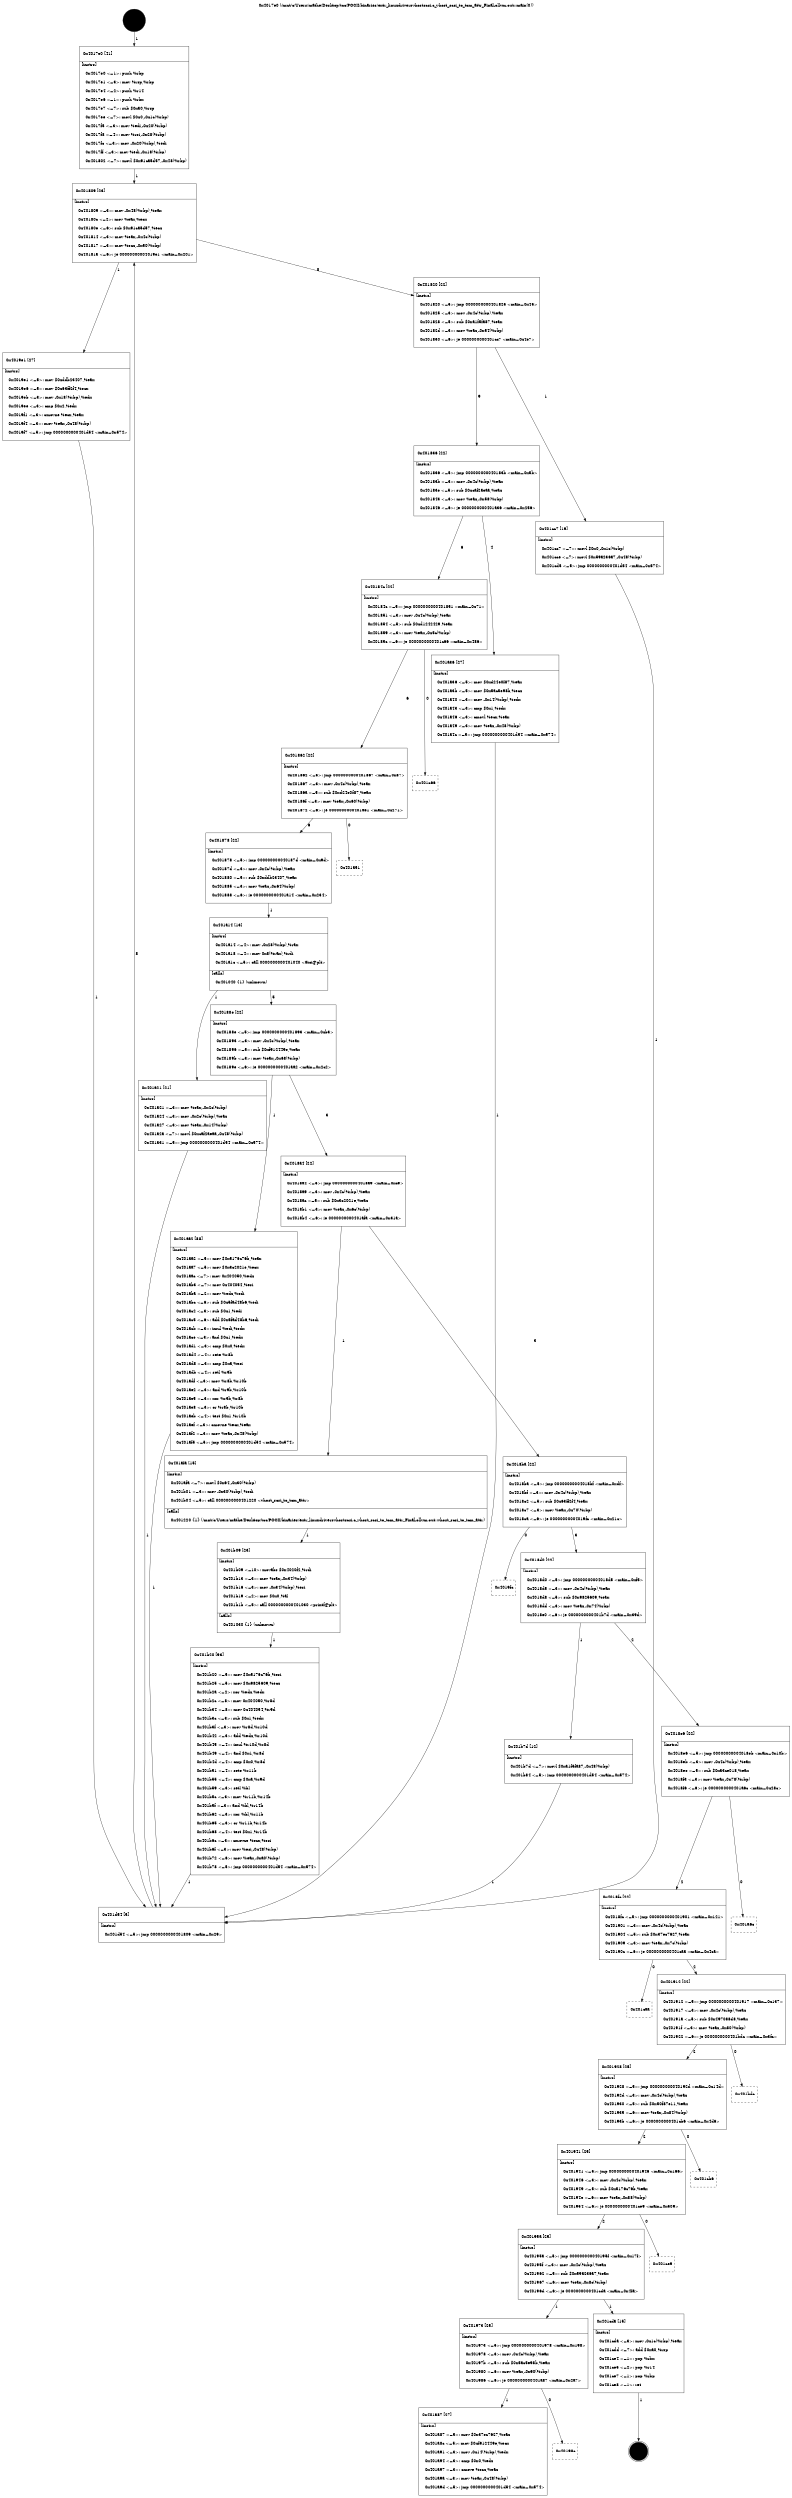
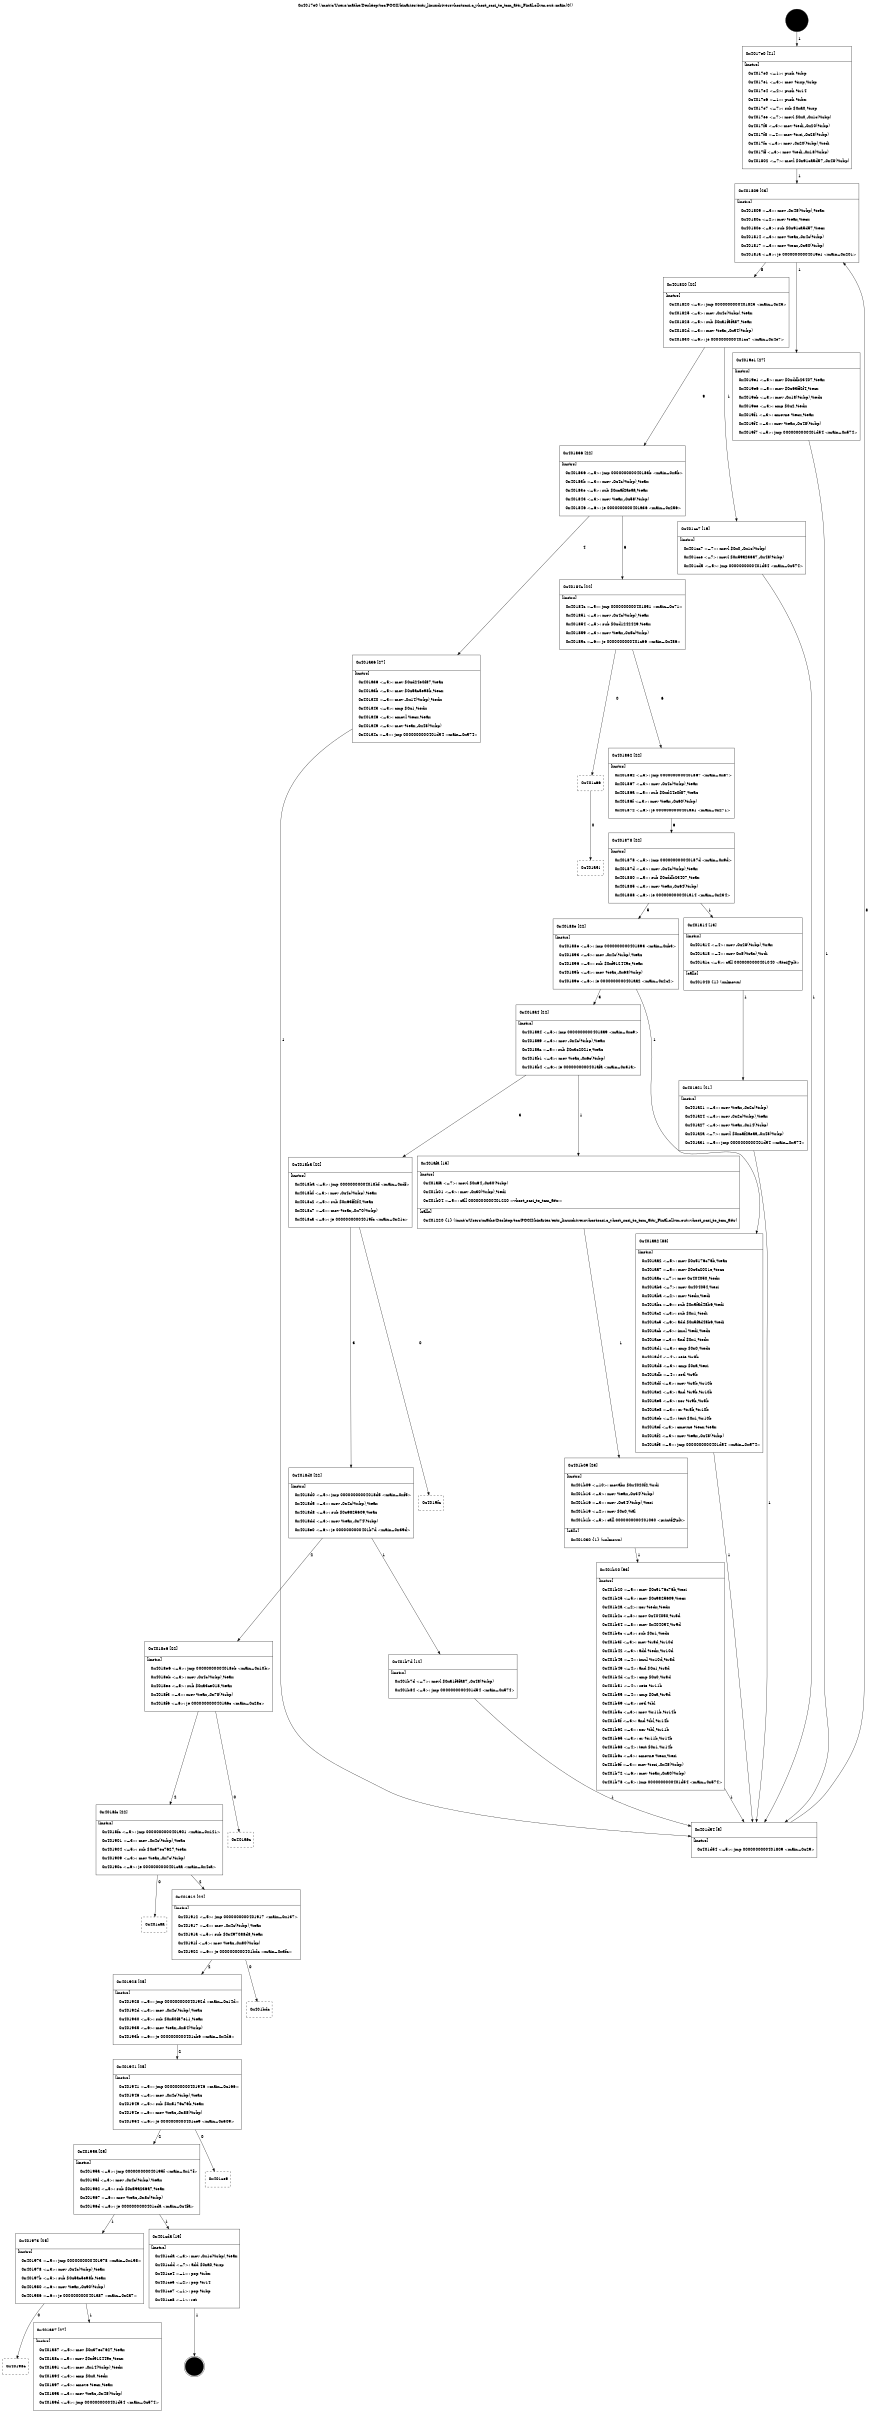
(348, 838) -> (591, 824)
(271, 996) -> (644, 910)
(703, 2179) -> none
